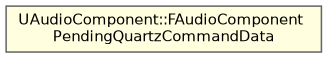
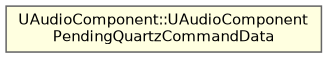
(164, 29) -> (164, 29)
